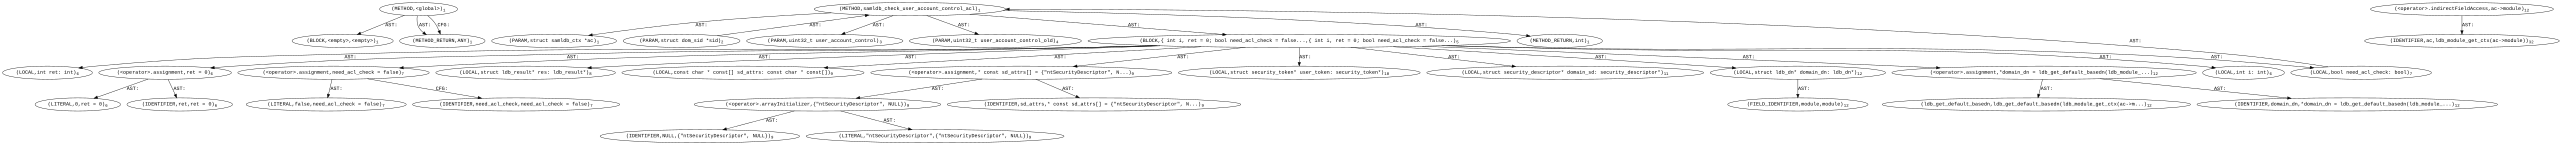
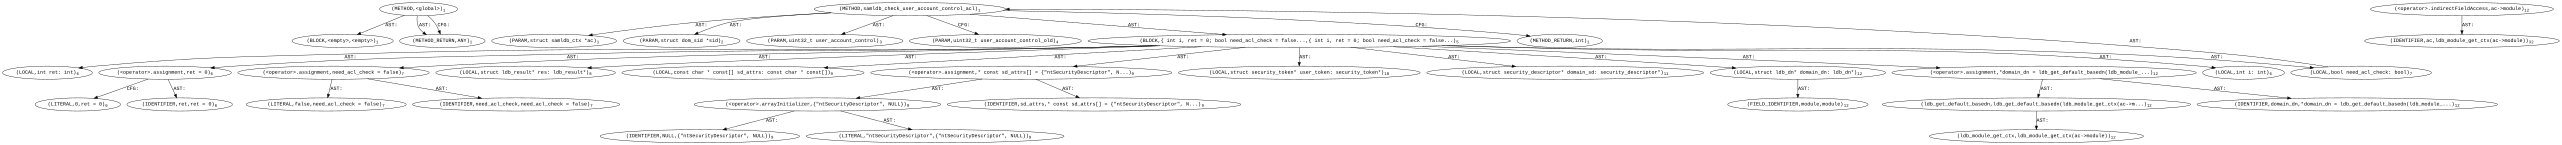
(966, 25) -> (966, 25)
(1423, 25) -> (1423, 25)
(791, 26) -> (737, 21)
(134, 89) -> (134, 89)
(443, 89) -> (443, 89)
none -> (2036, 136)
